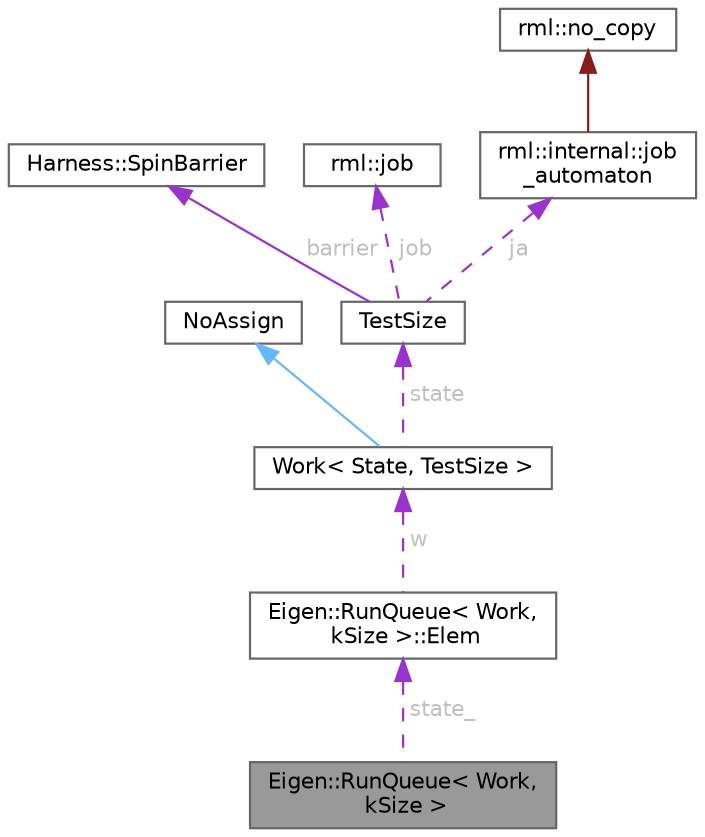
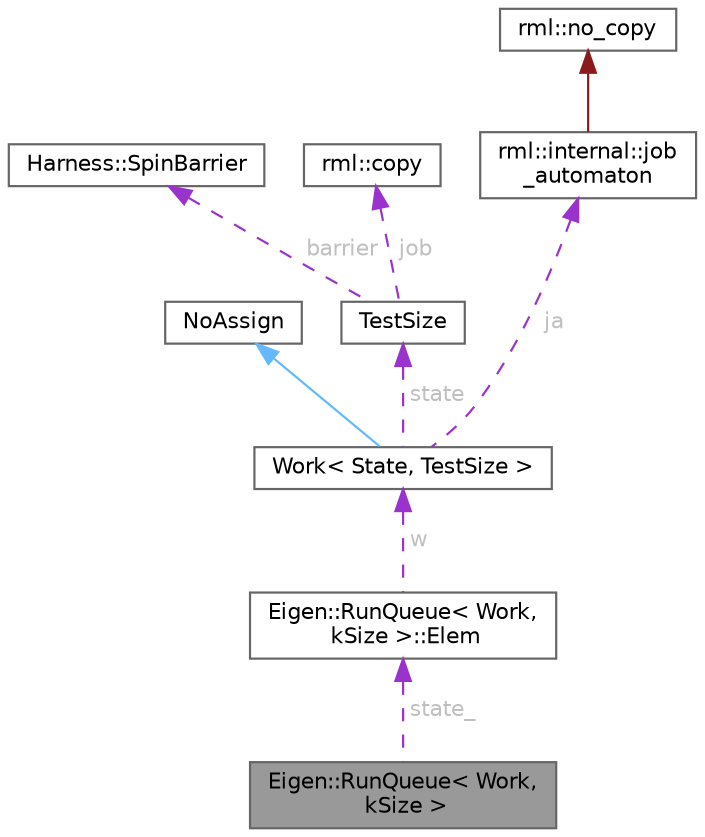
(372, 165) -> (372, 165)
(279, 250) -> (279, 250)
(480, 257) -> (516, 342)
